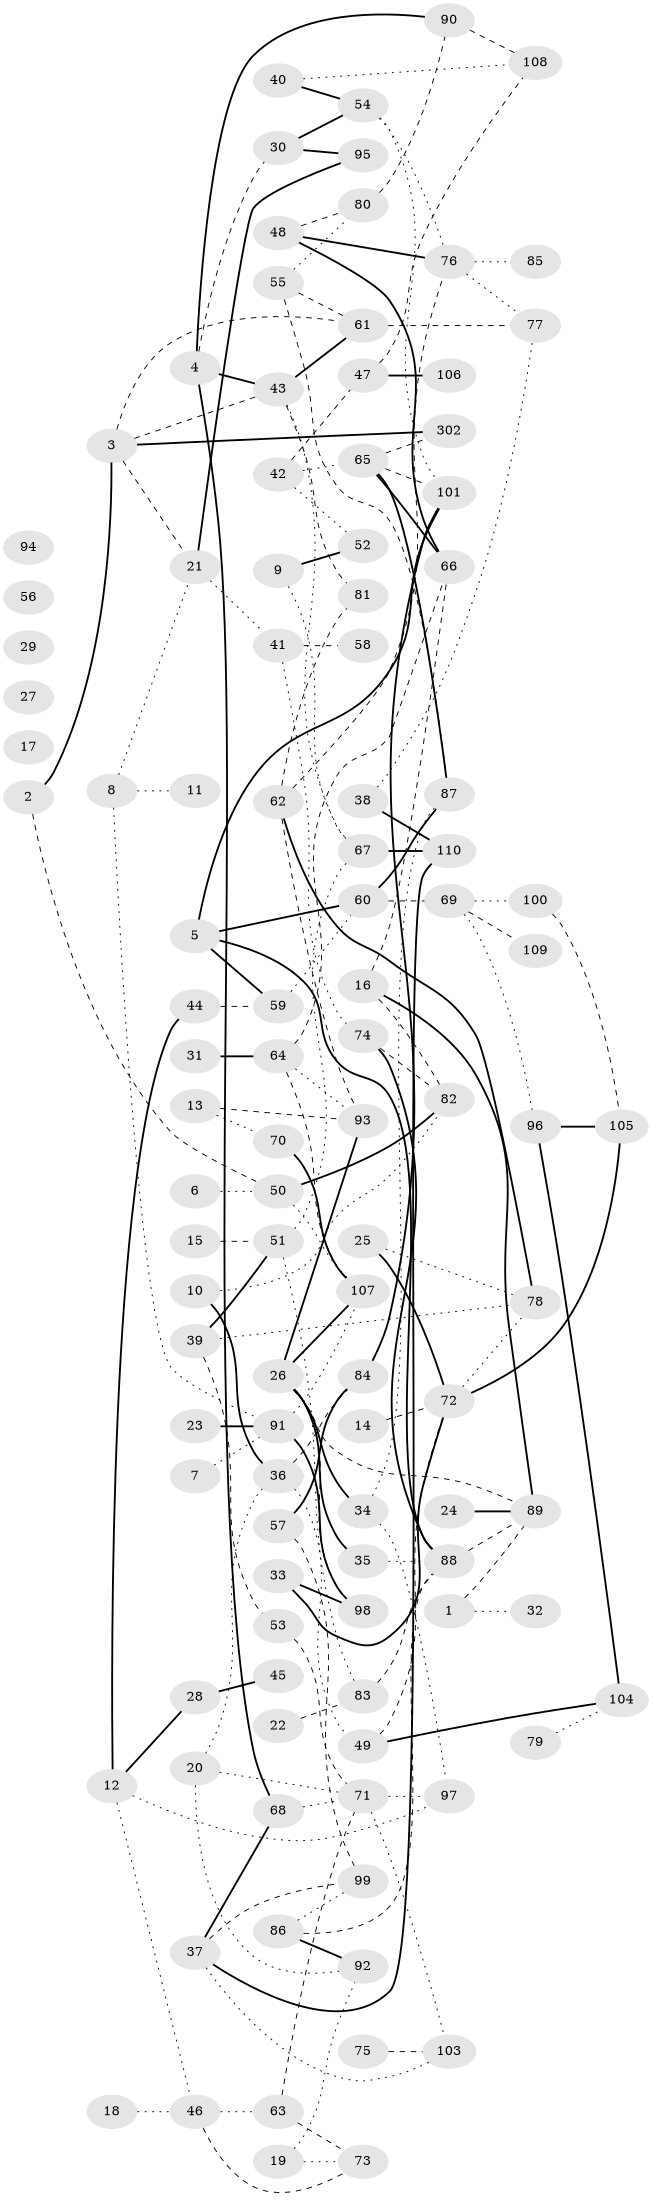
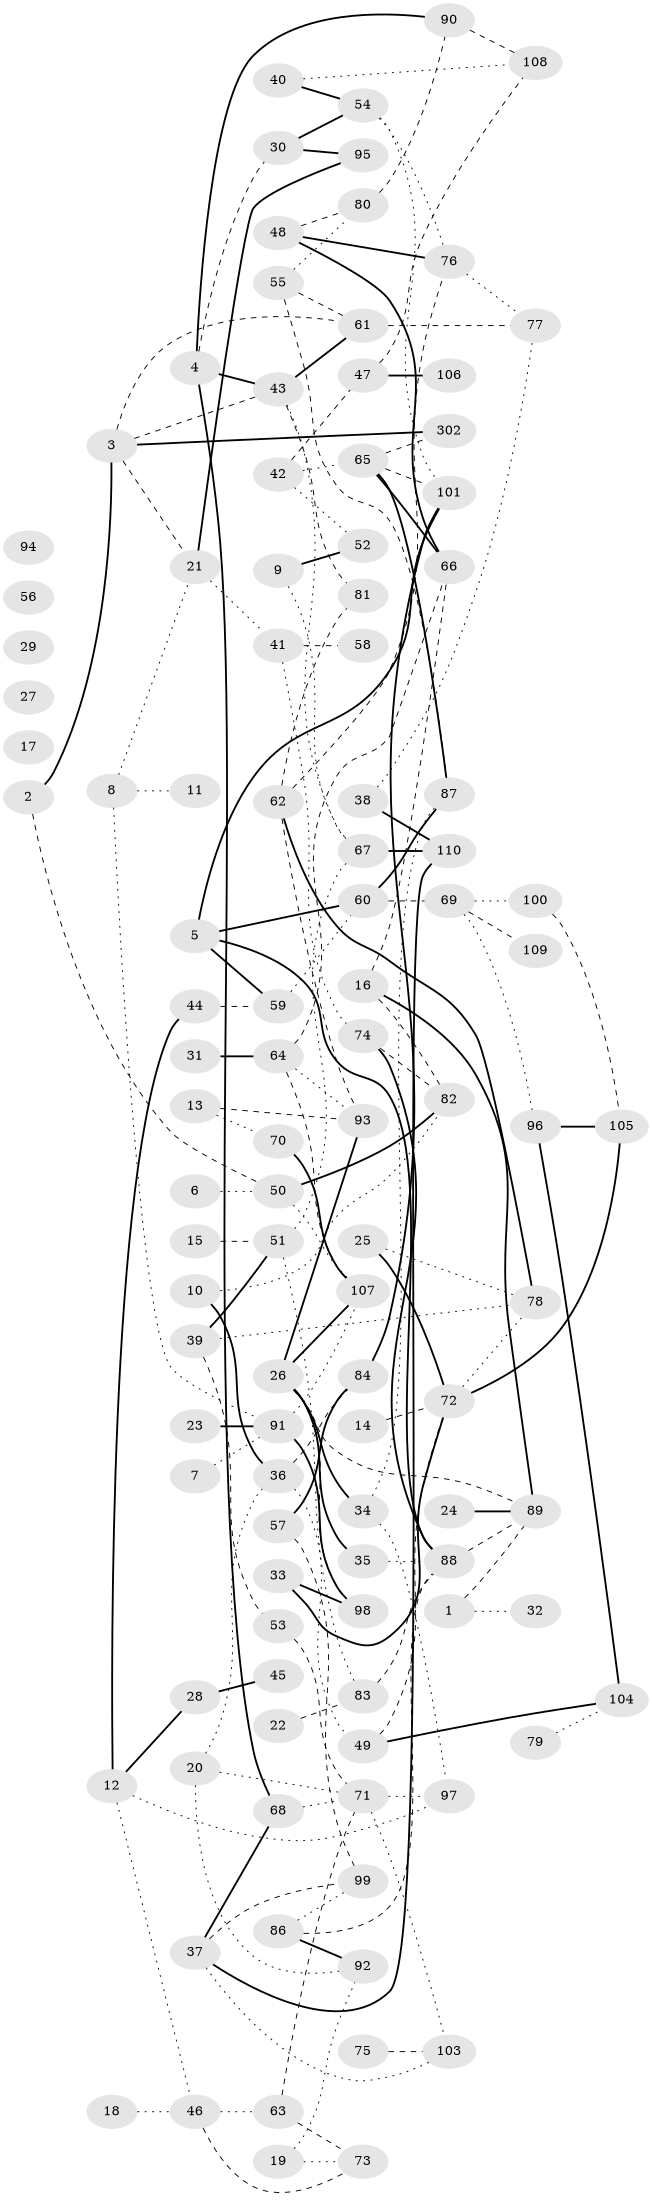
(536, 262) -> none
